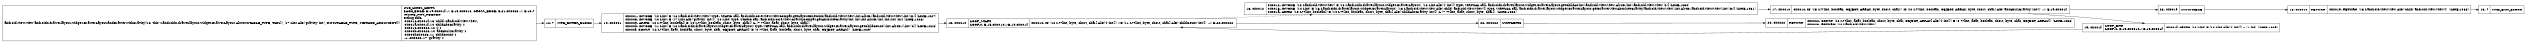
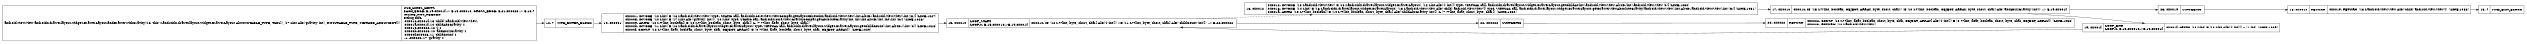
(2192, 10) -> (2192, 10)
